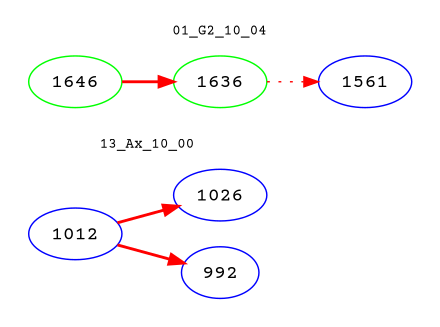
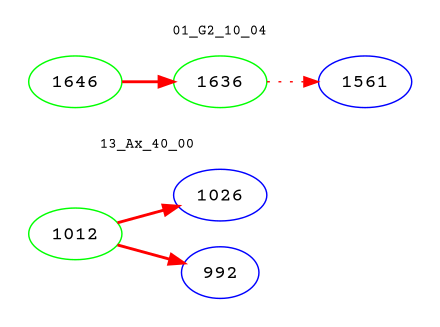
(148, 144) -> (148, 144)
(75, 234) -> (75, 234)
